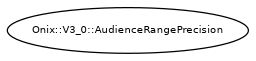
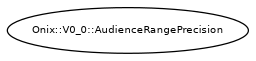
(128, 30) -> (128, 30)
